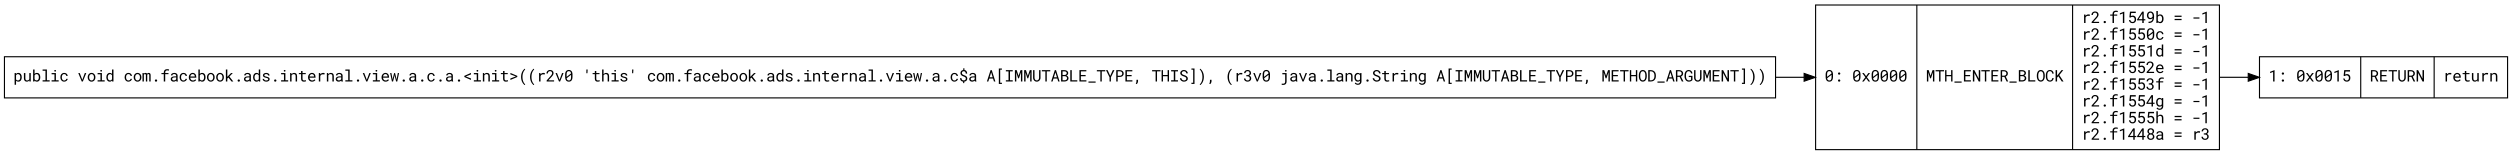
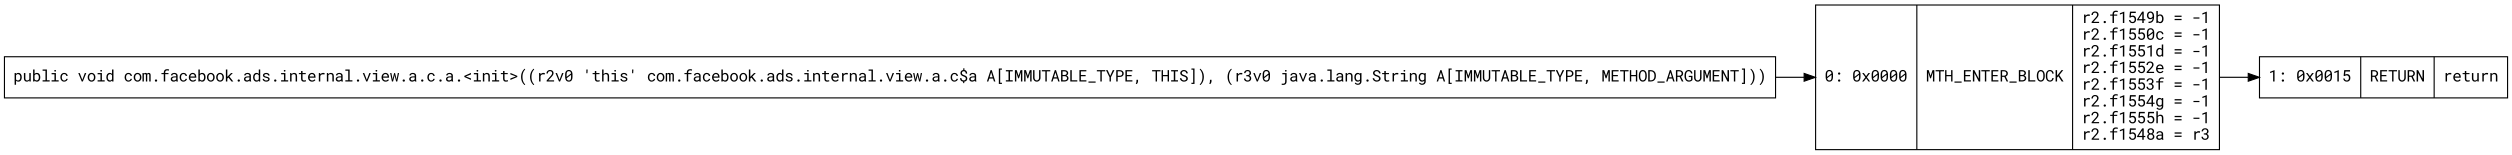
(2146, 135) -> (2146, 135)
